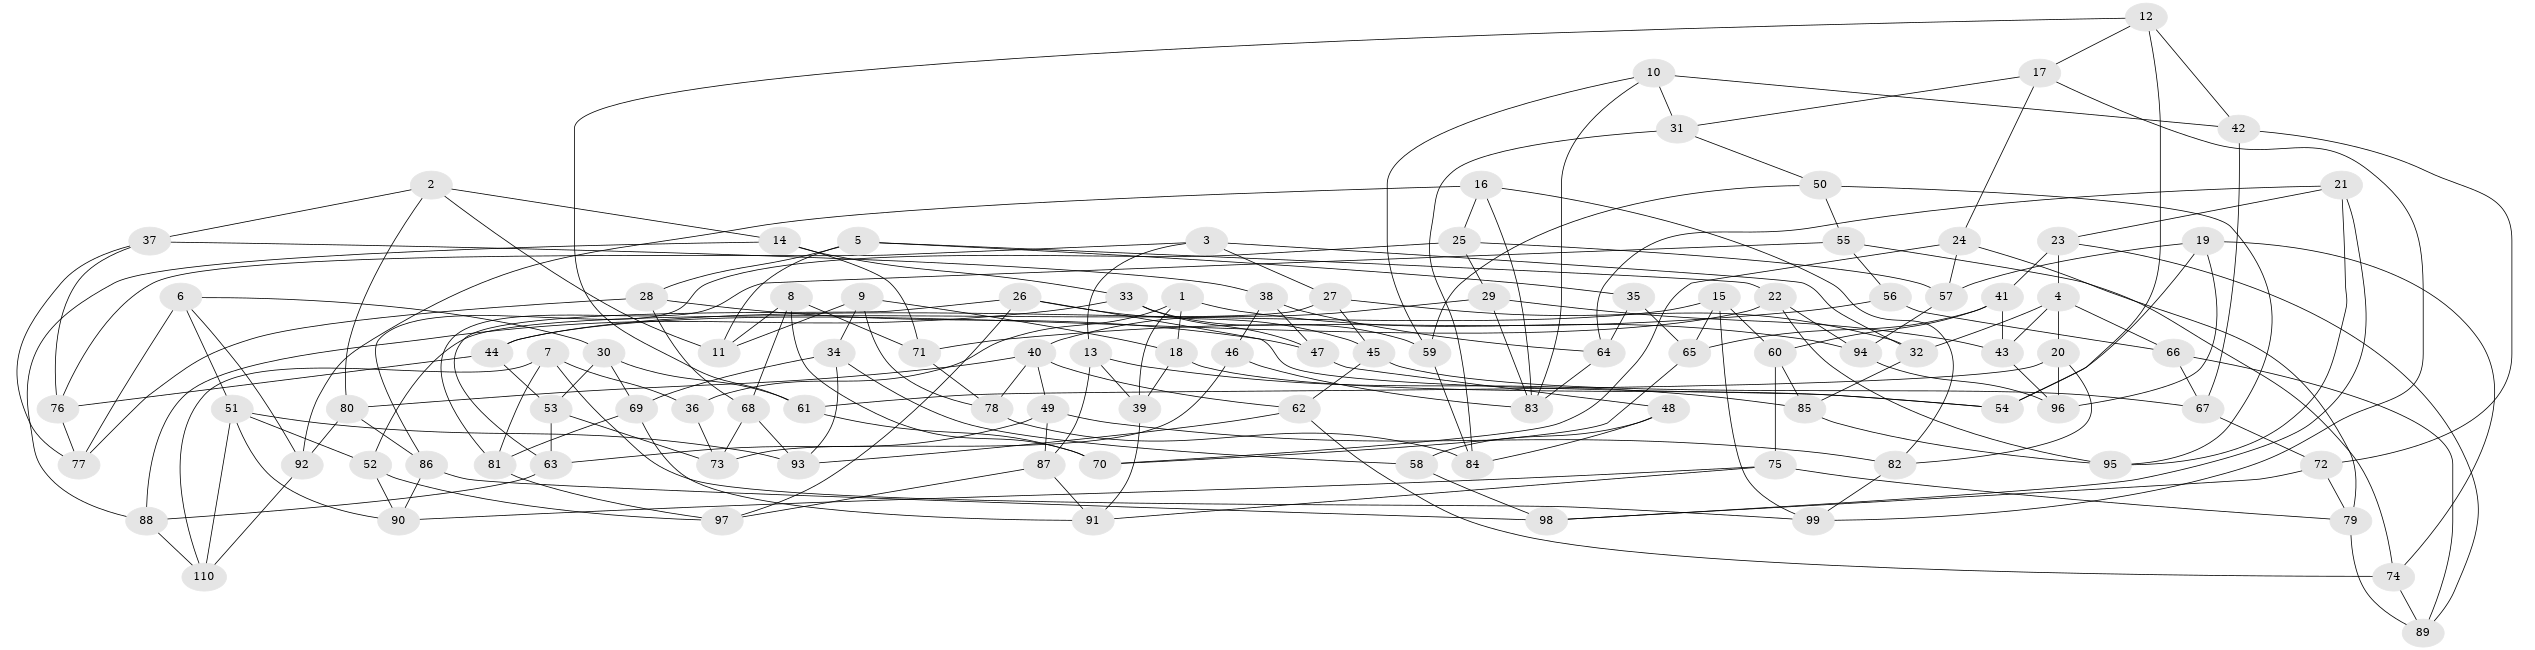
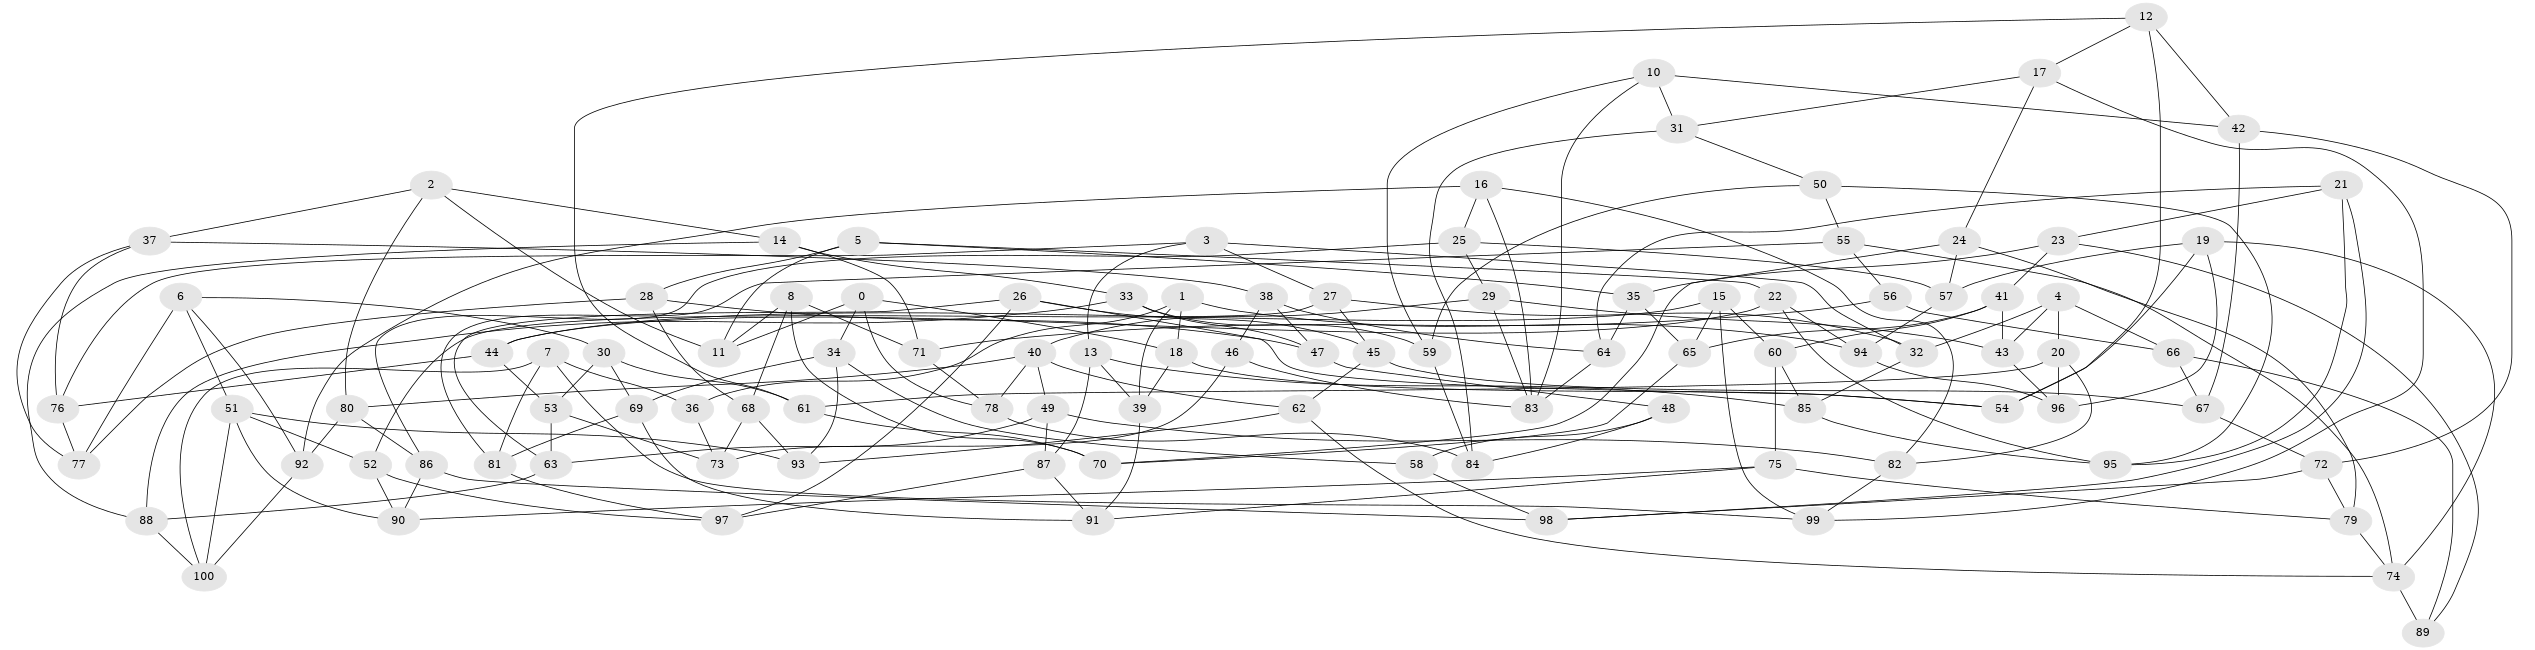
(2058, 267) -> (1875, 266)
(862, 297) -> (862, 297)
(204, 577) -> (204, 577)
(2364, 589) -> (2372, 549)
